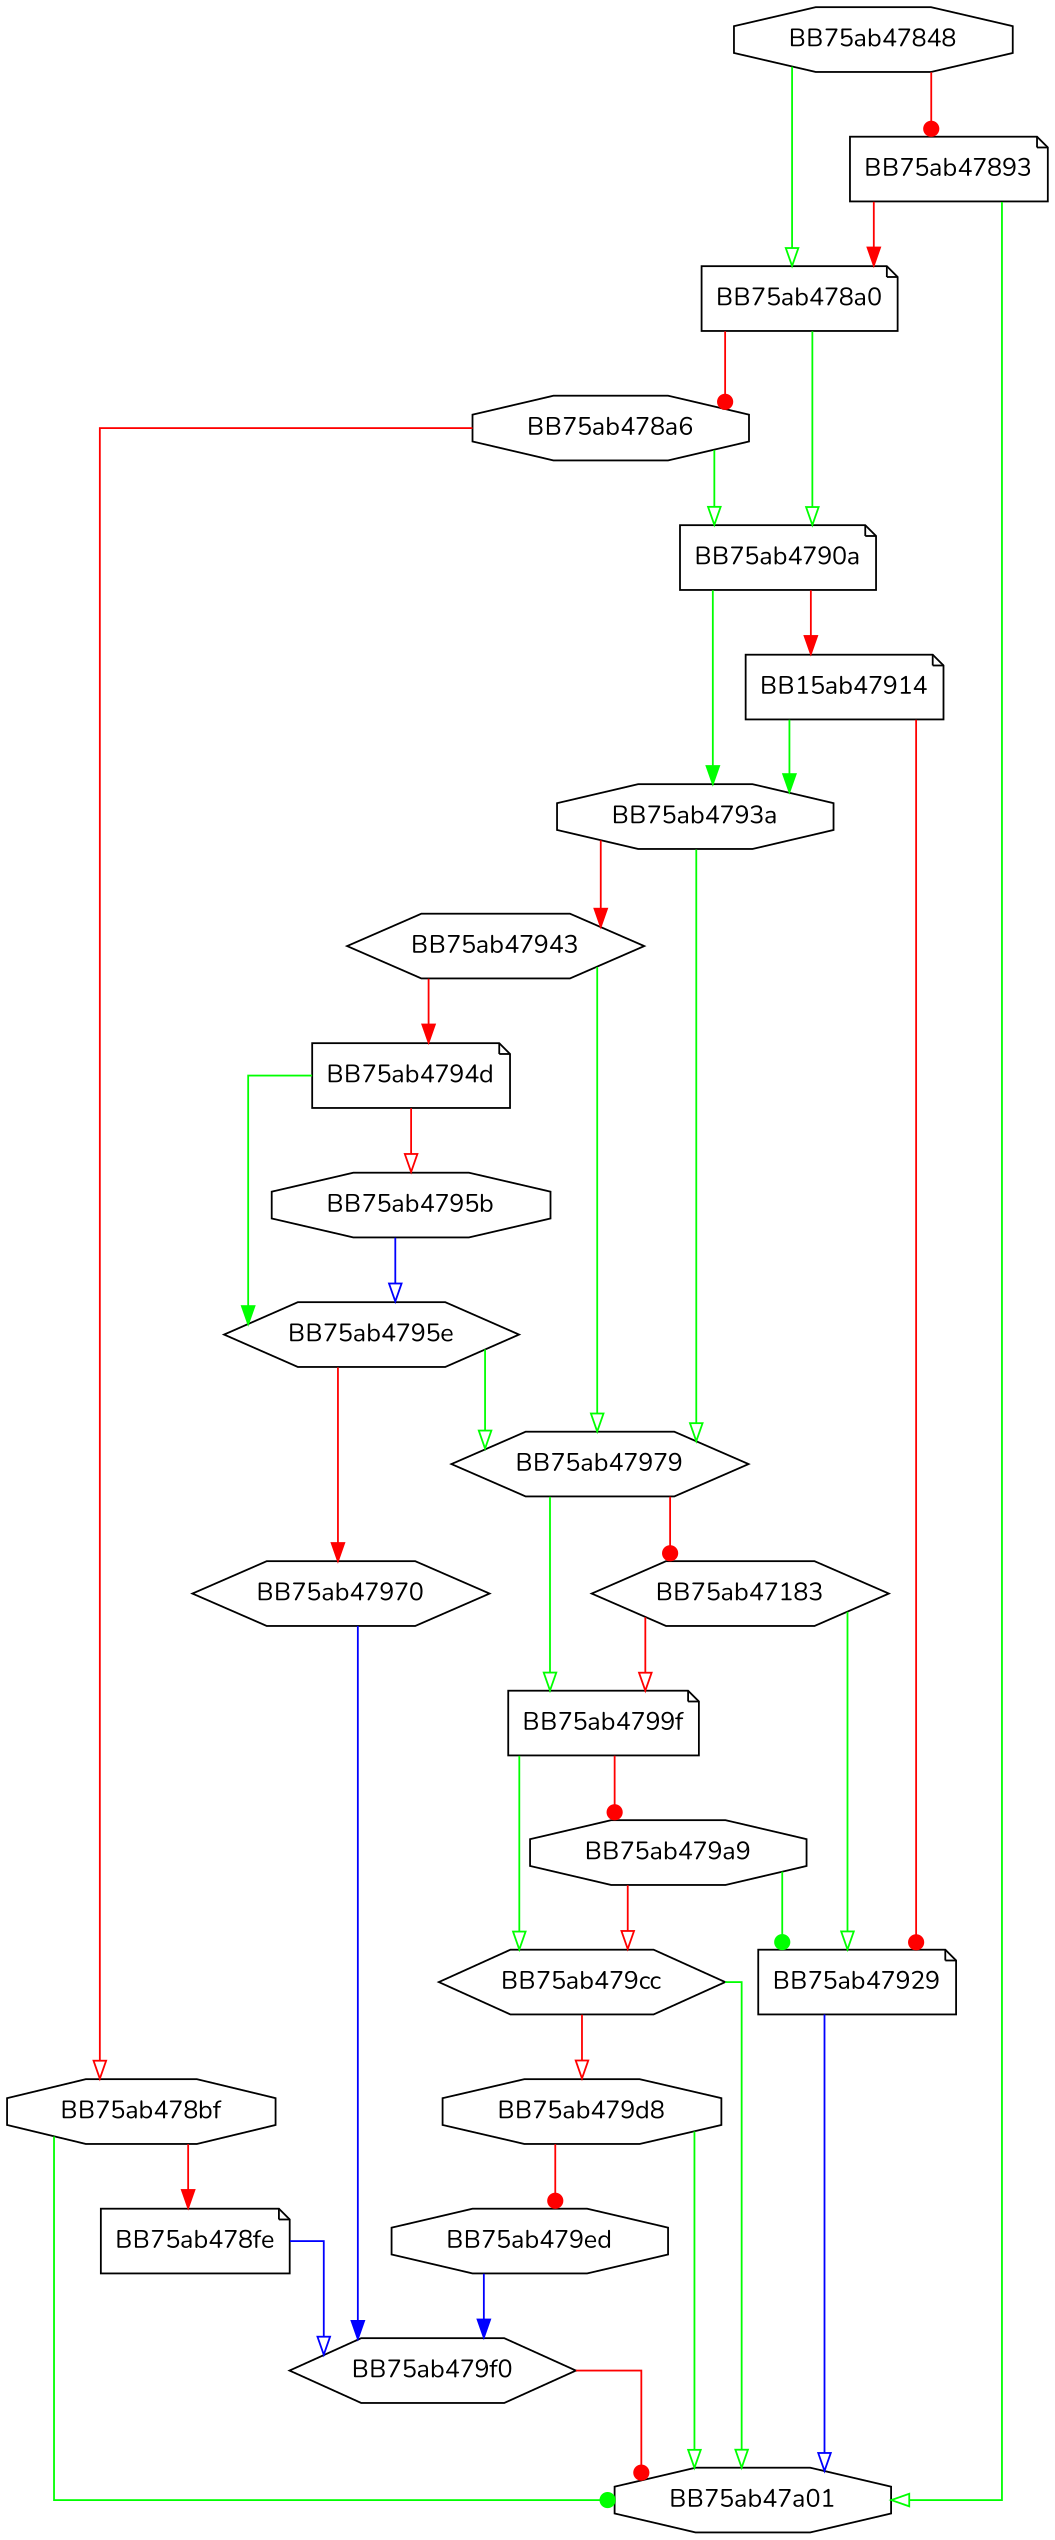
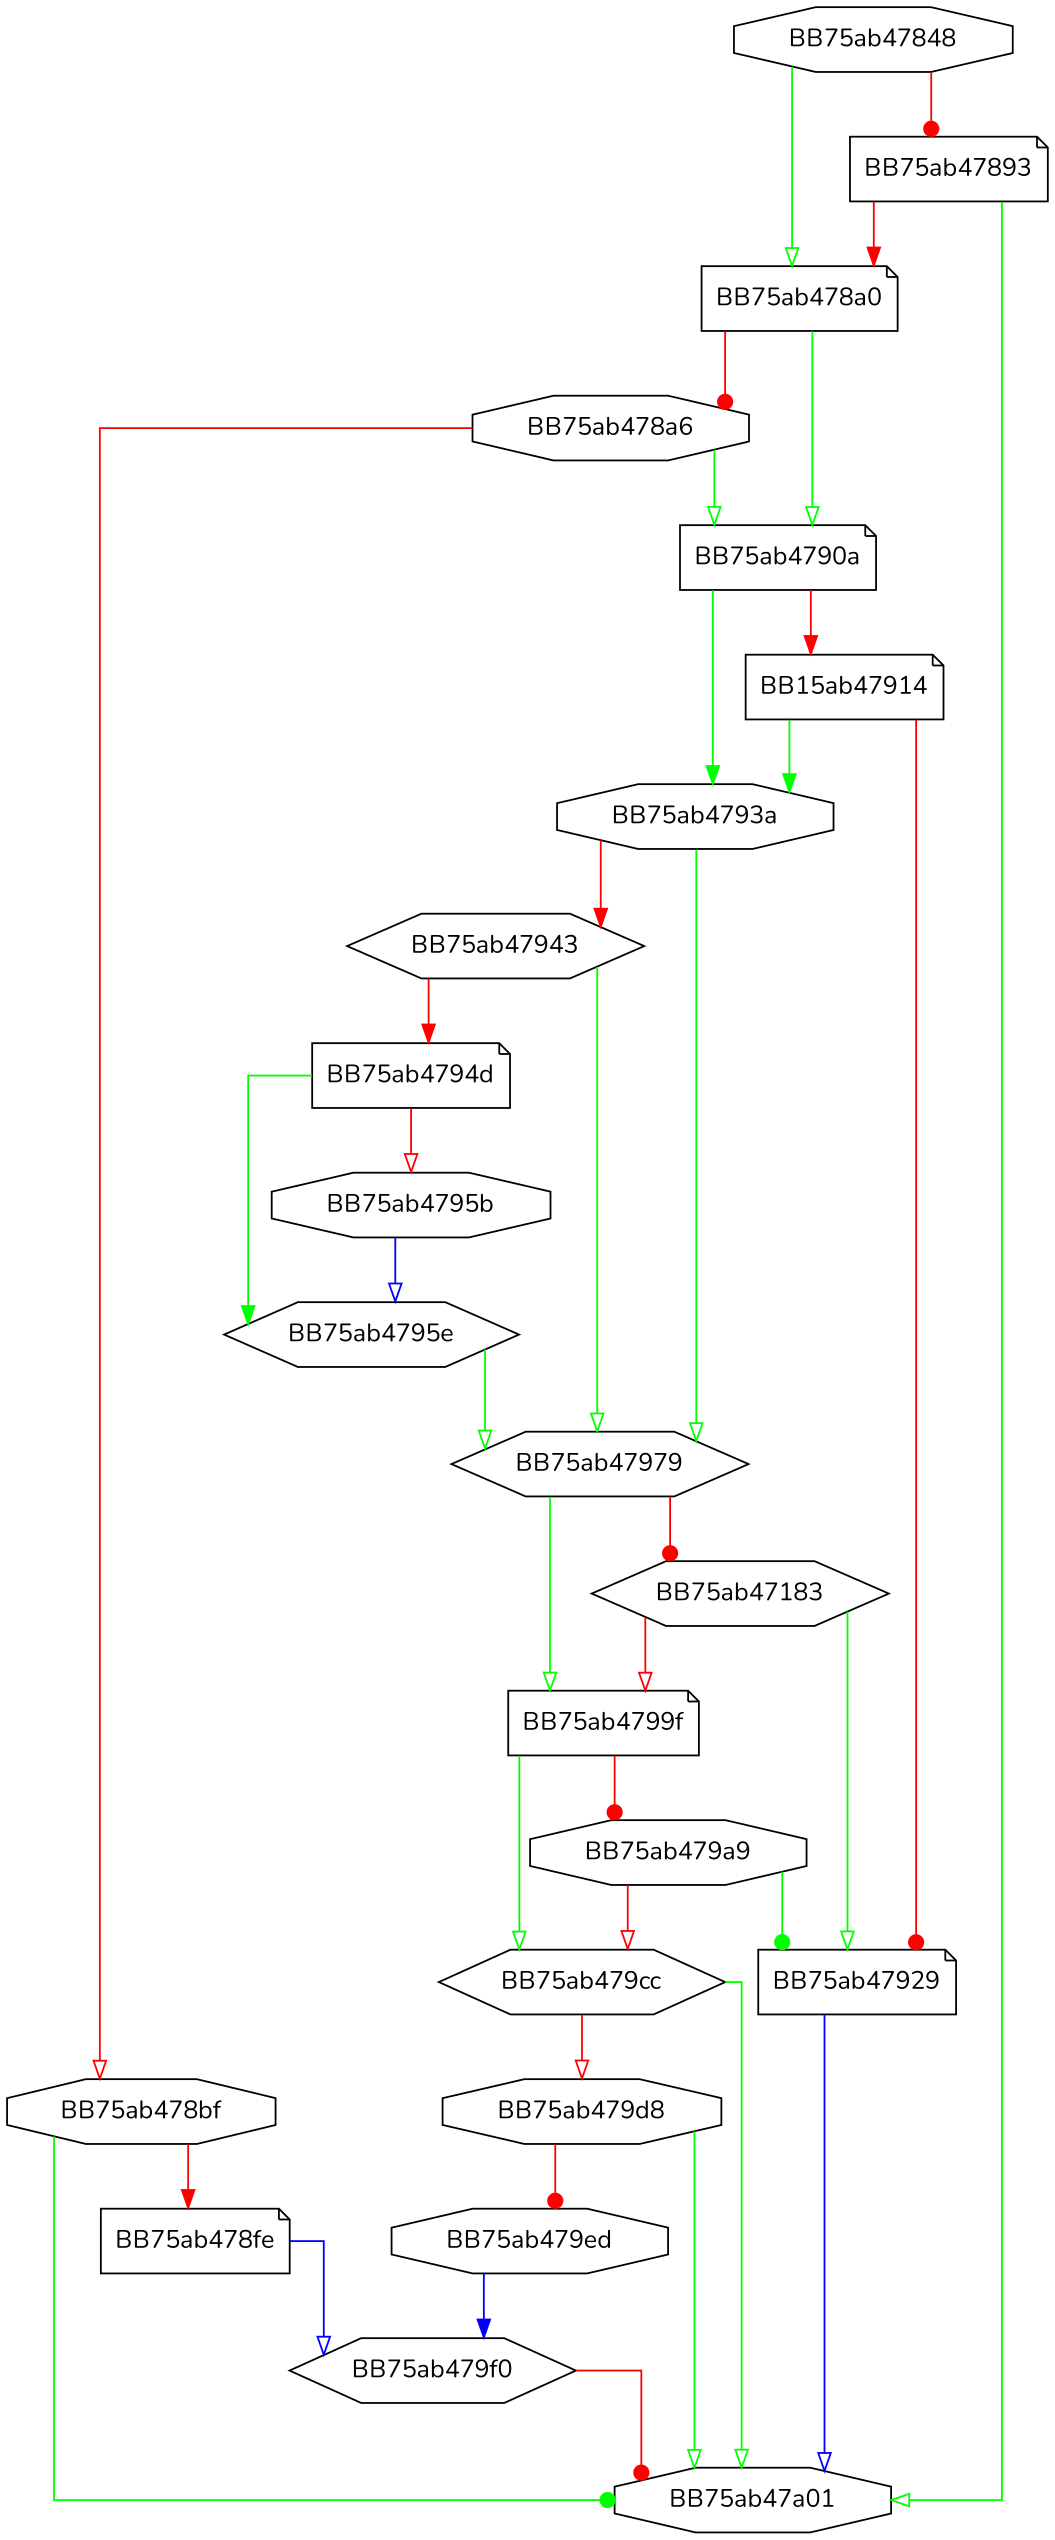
(341, 1594) -> none
